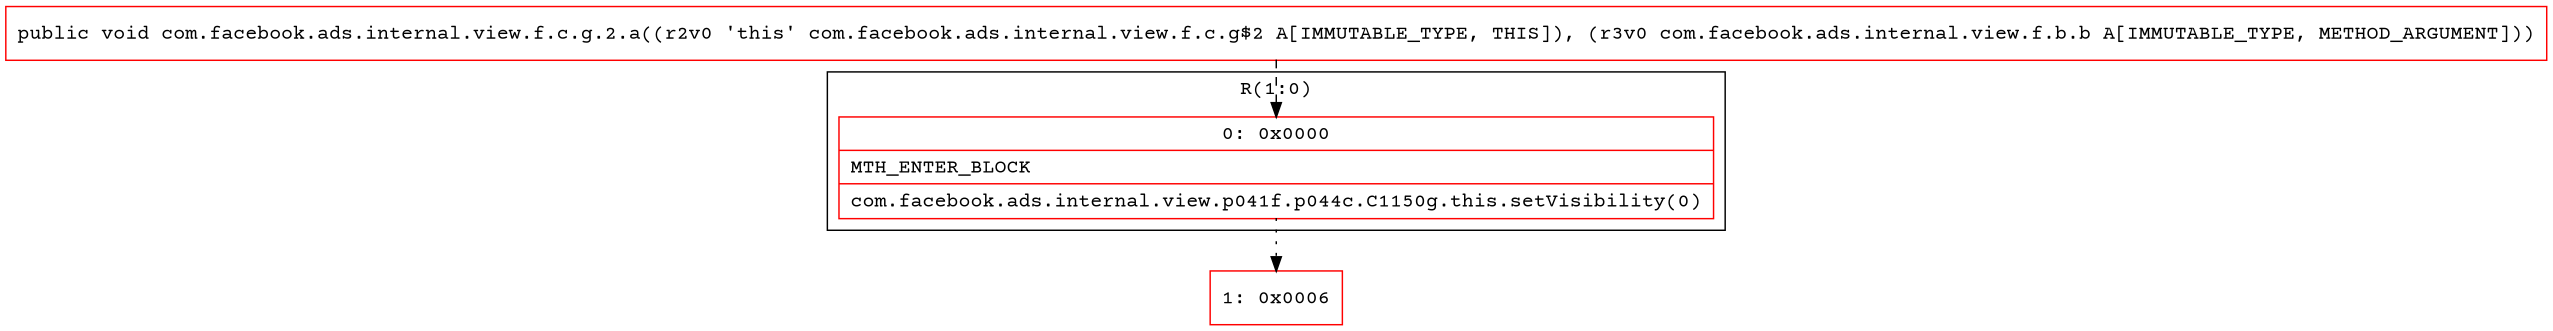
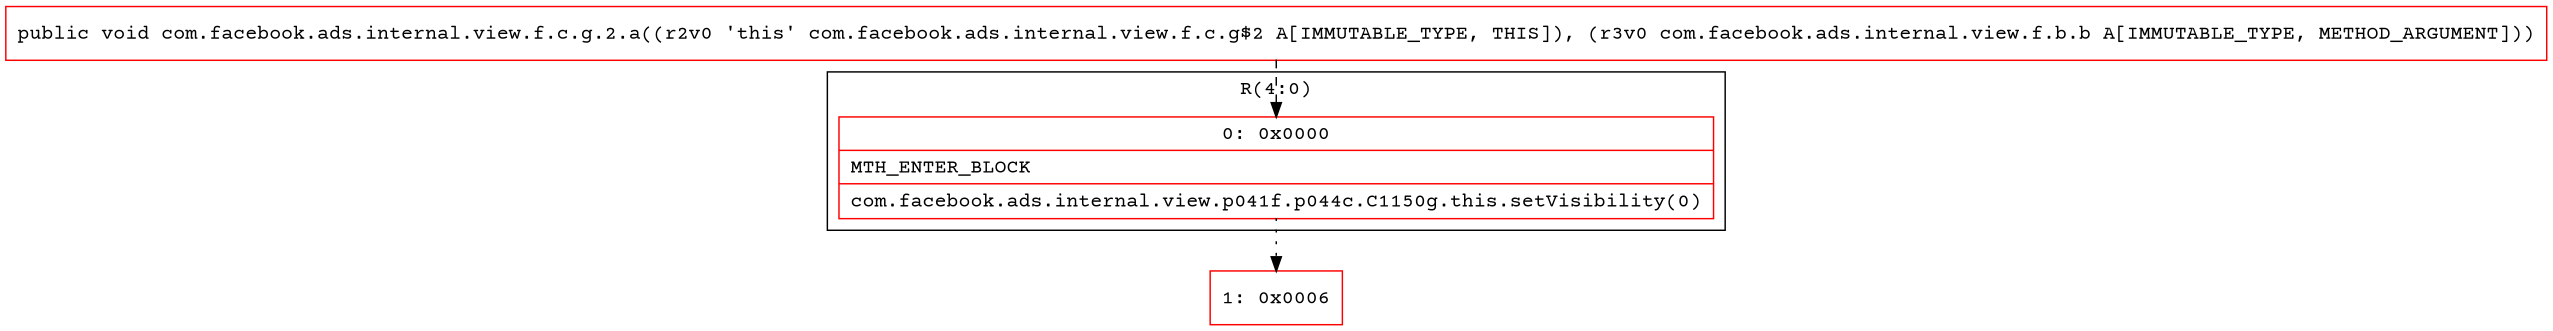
(1276, 89) -> (1276, 89)
